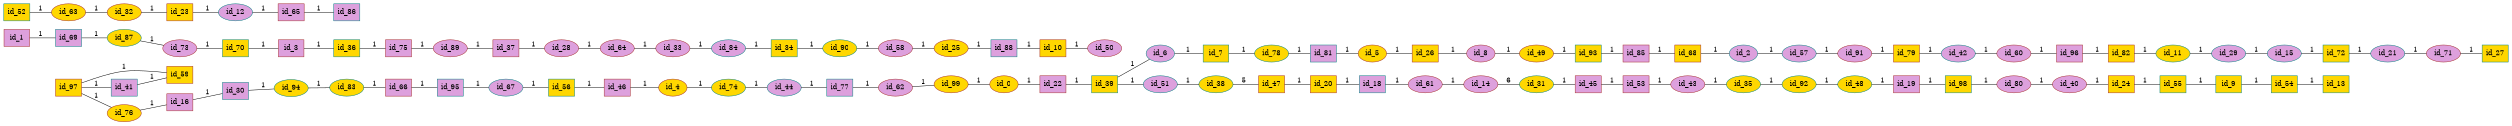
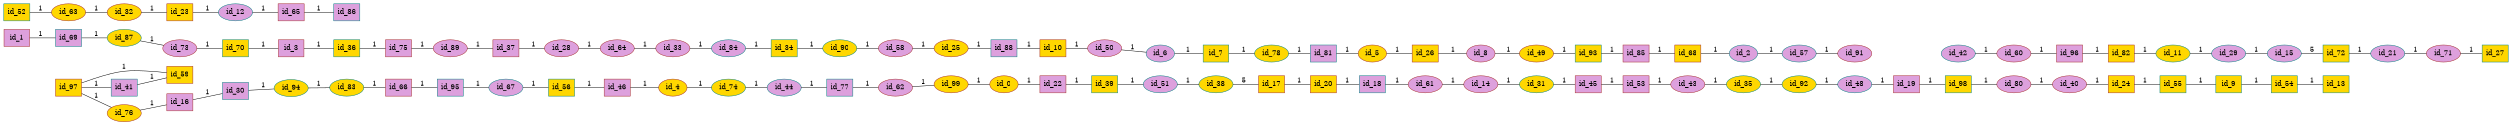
(2312, 50) -> (2312, 50)
(1906, 54) -> none
(1134, 68) -> (1134, 51)
(1509, 81) -> (1509, 81)
(1272, 84) -> (1272, 84)
(1855, 84) -> (1855, 84)
